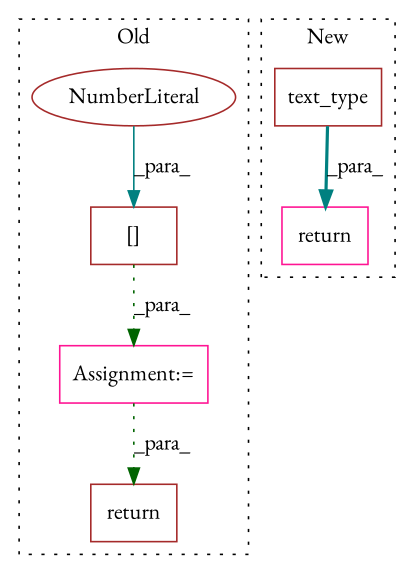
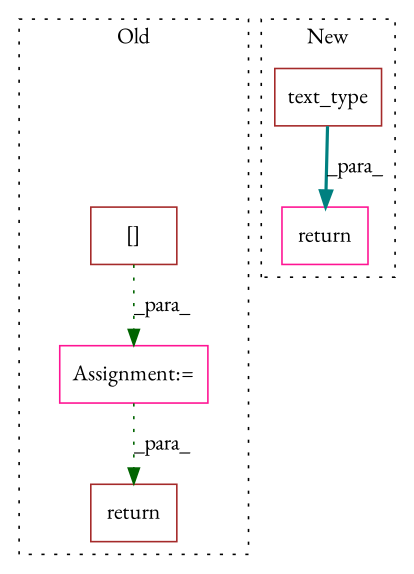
(134, 97) -> none
